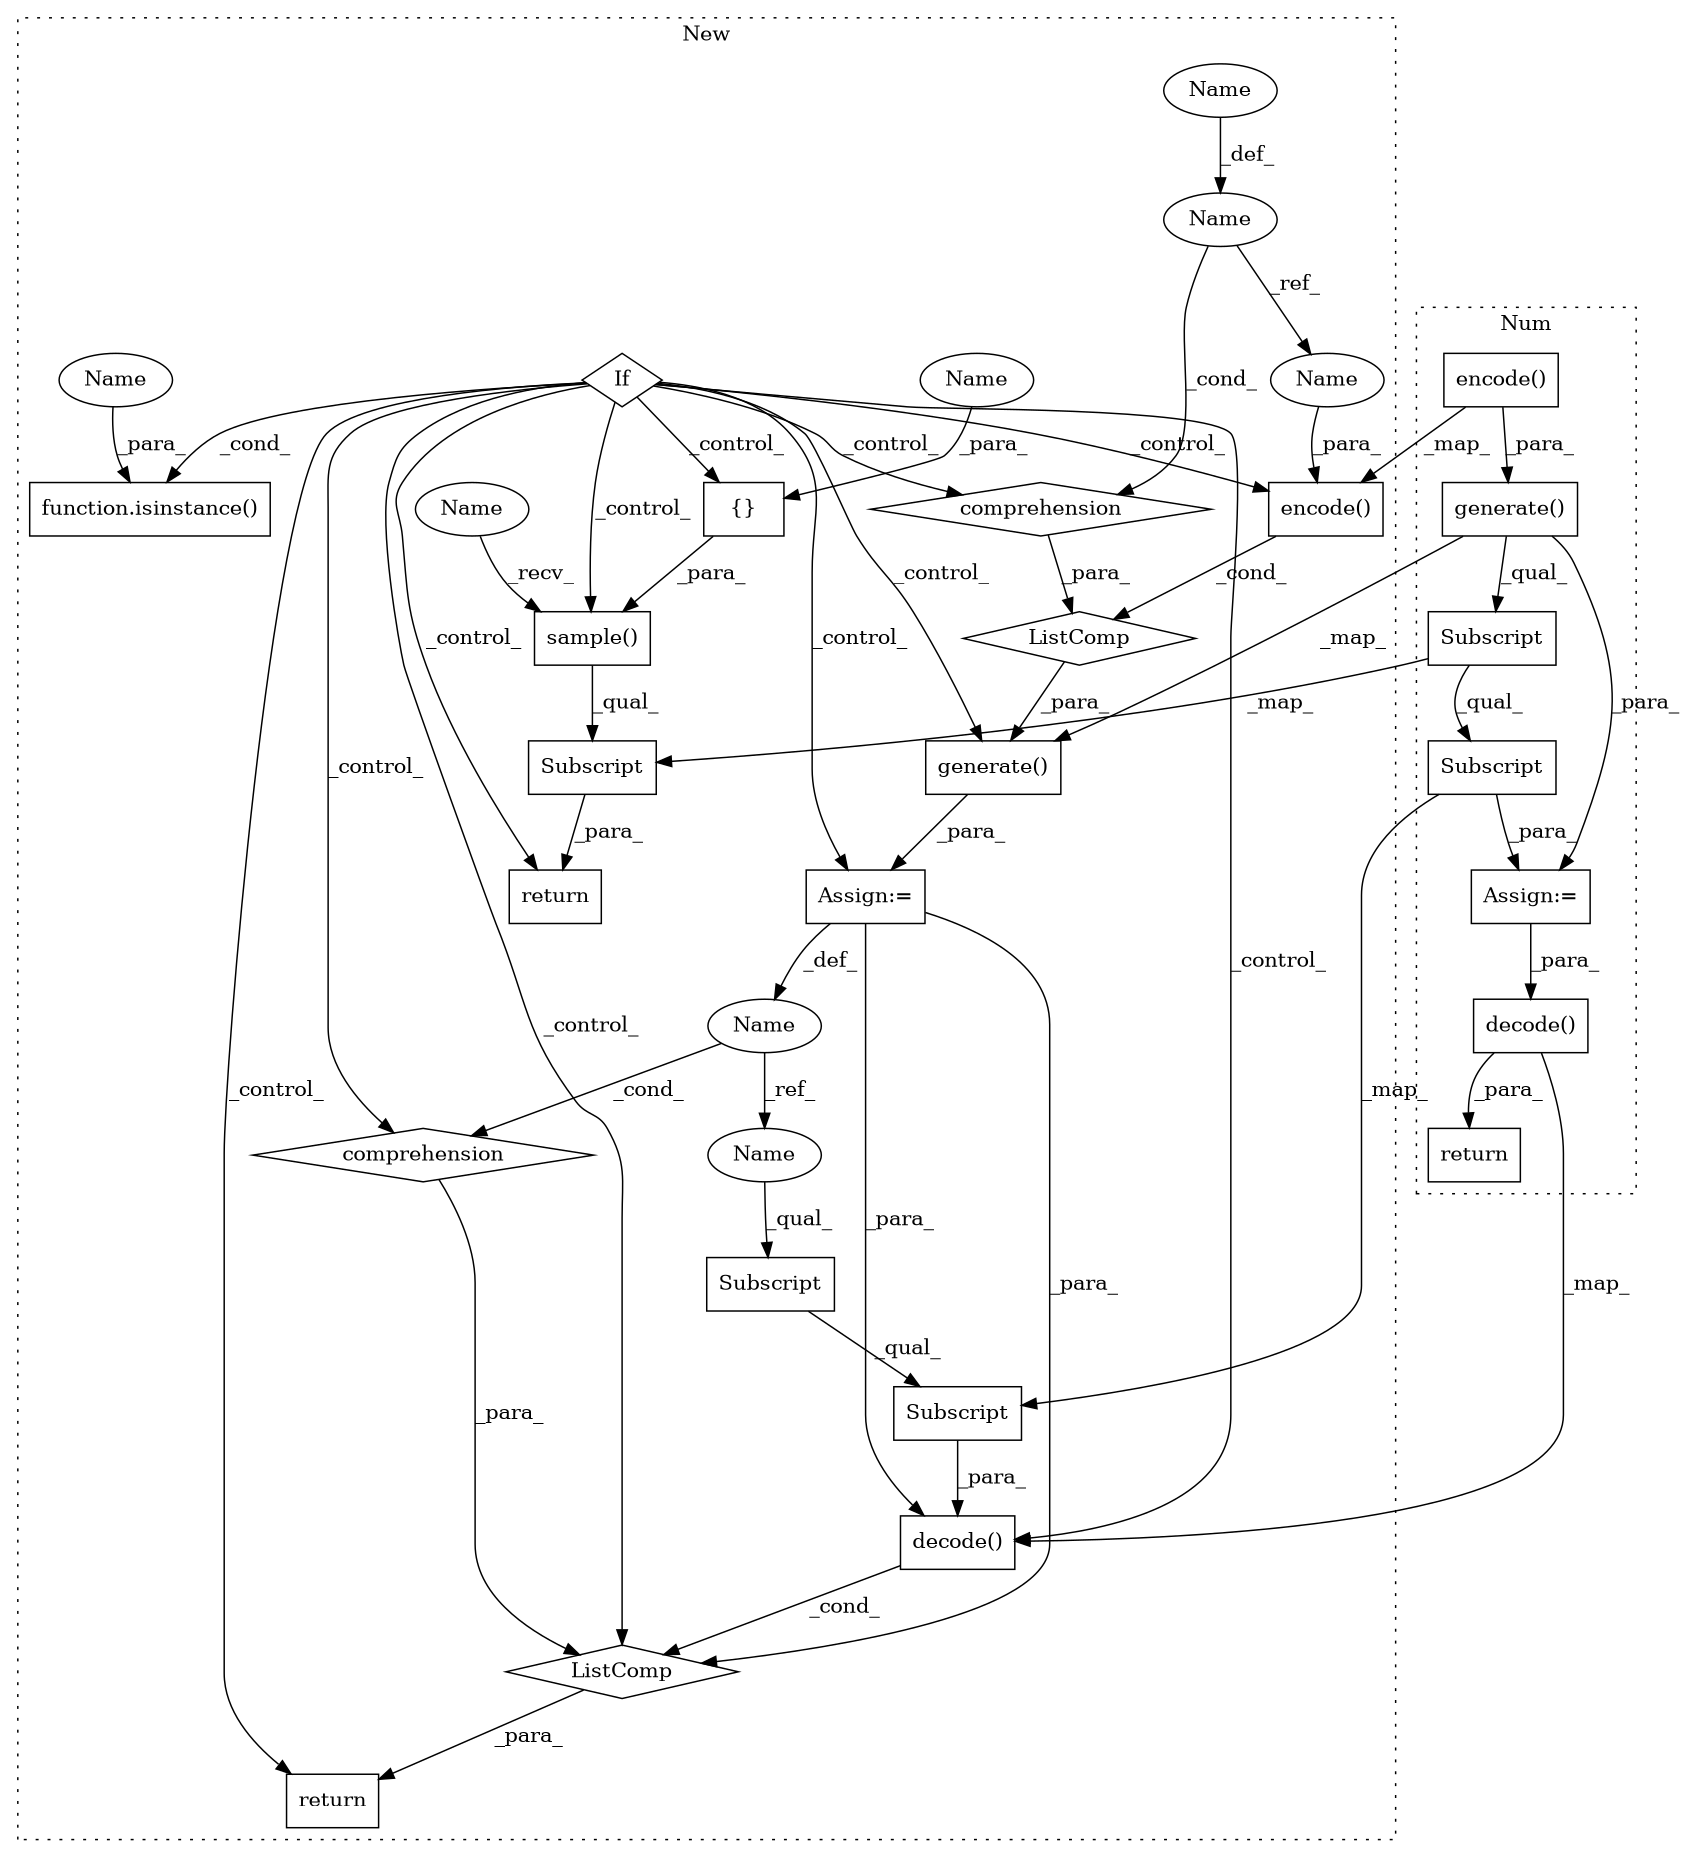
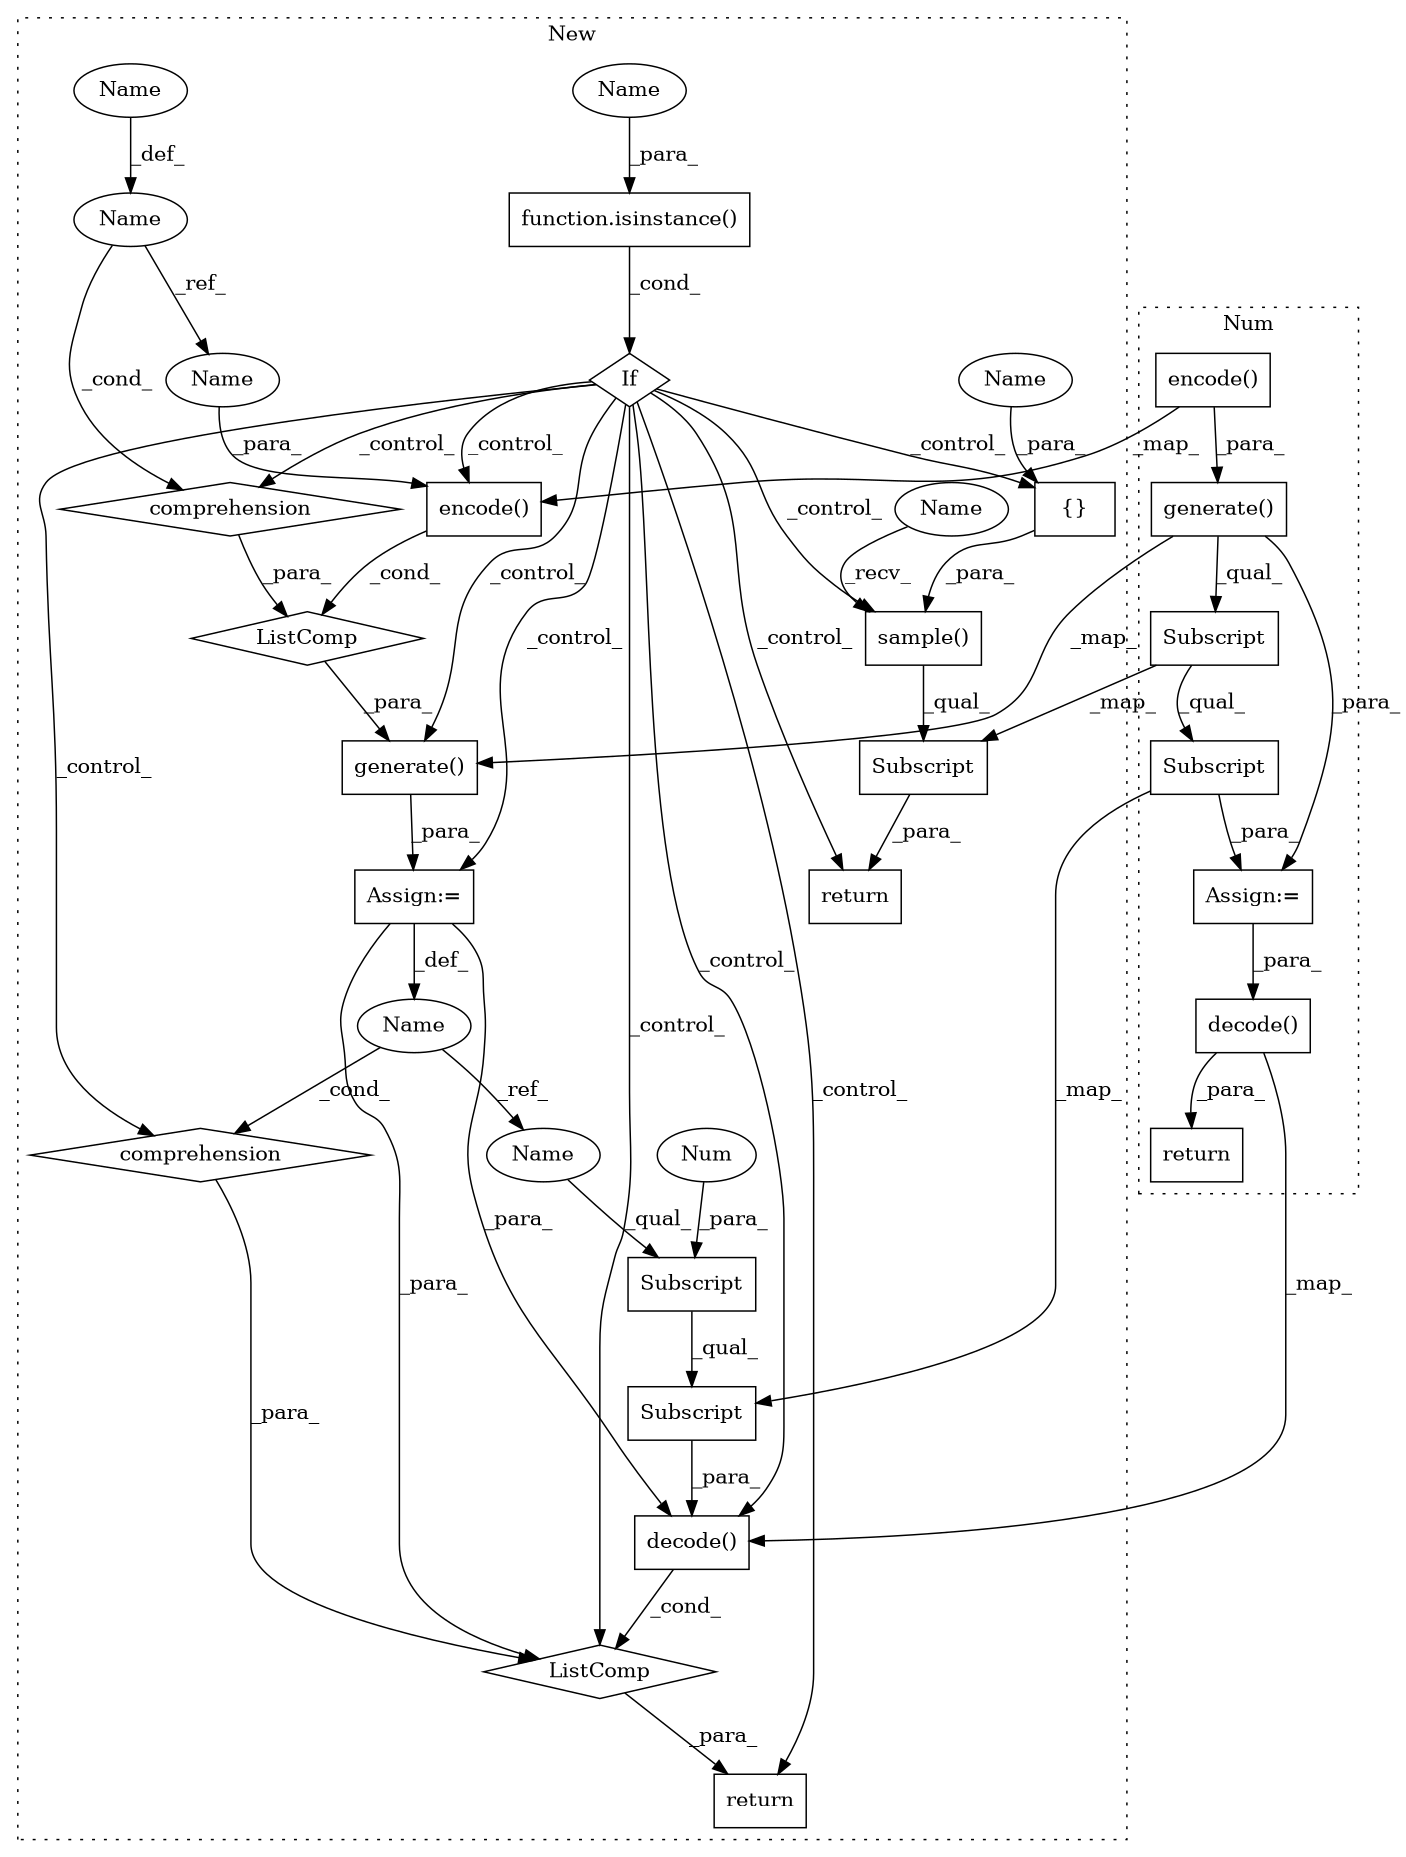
(373, 400) -> (630, 292)
none -> (707, 1155)
